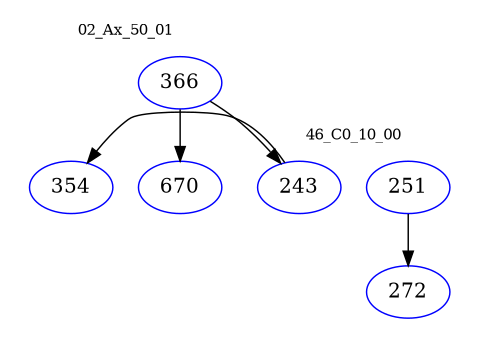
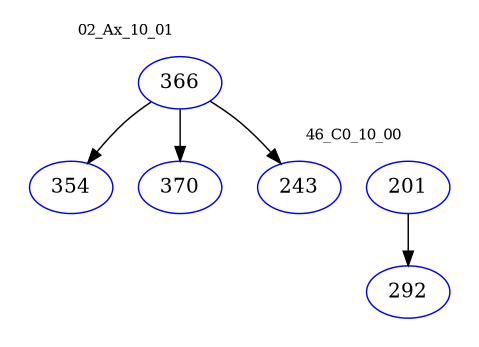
(126, 31) -> (126, 31)
(193, 112) -> (122, 125)
(180, 187) -> (180, 187)
(408, 187) -> (408, 187)
(408, 292) -> (408, 292)
